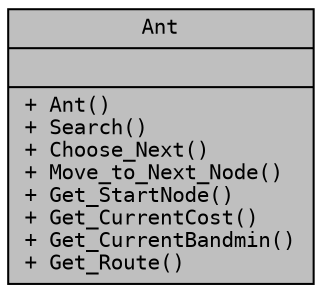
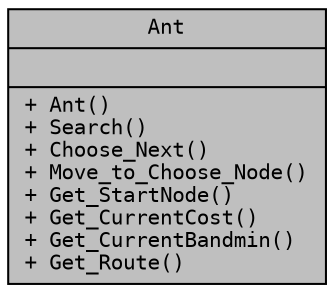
(155, 173) -> (167, 173)
